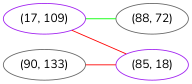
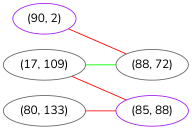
none -> (44, 19)
(44, 19) -> (44, 65)
(44, 65) -> (44, 111)
(152, 65) -> (152, 111)
